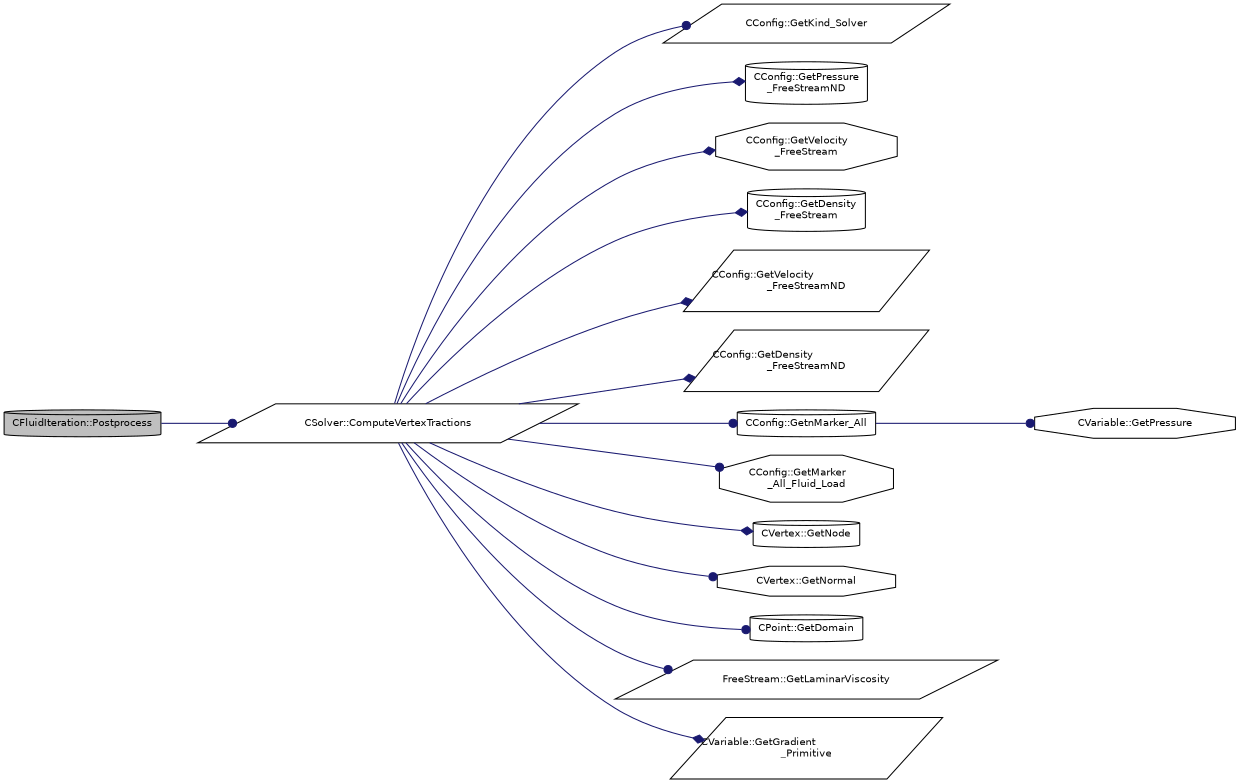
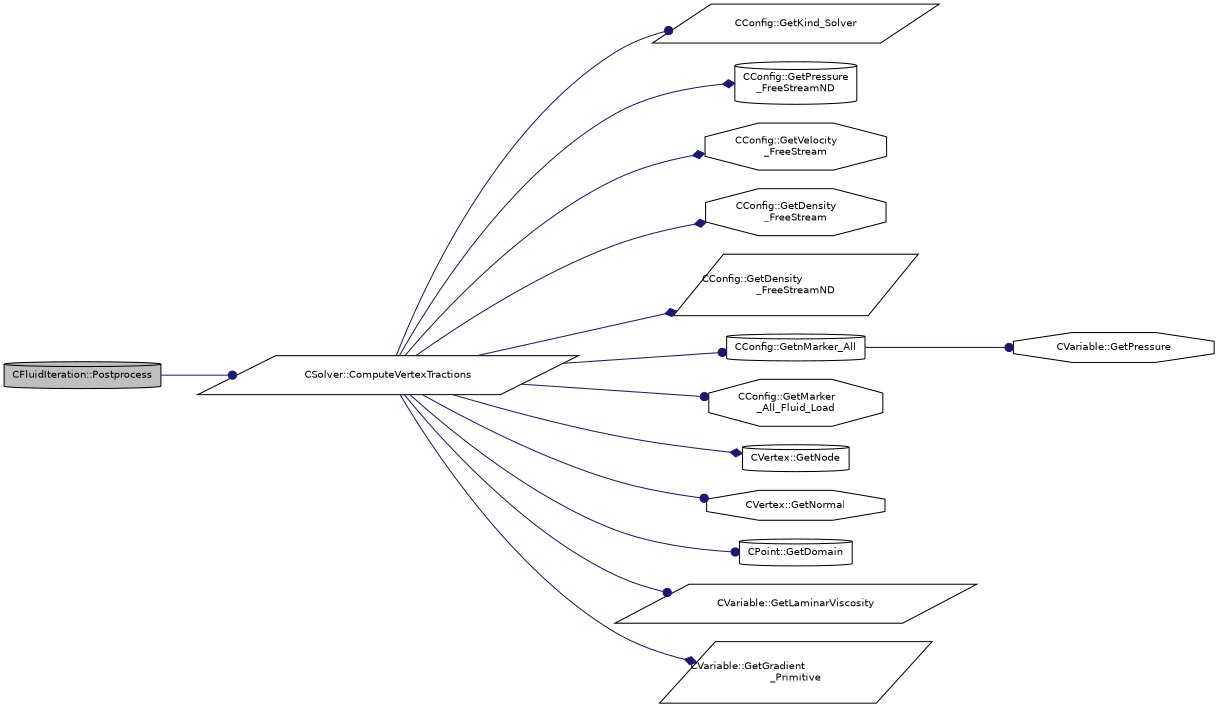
(806, 210) -> (796, 212)
(806, 281) -> none
(806, 680) -> (796, 604)
